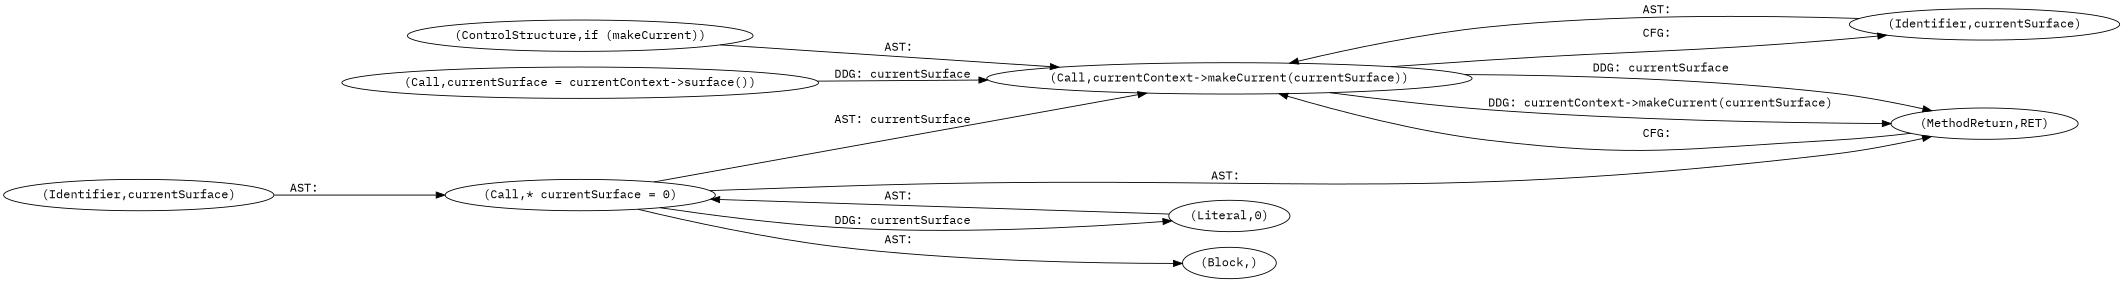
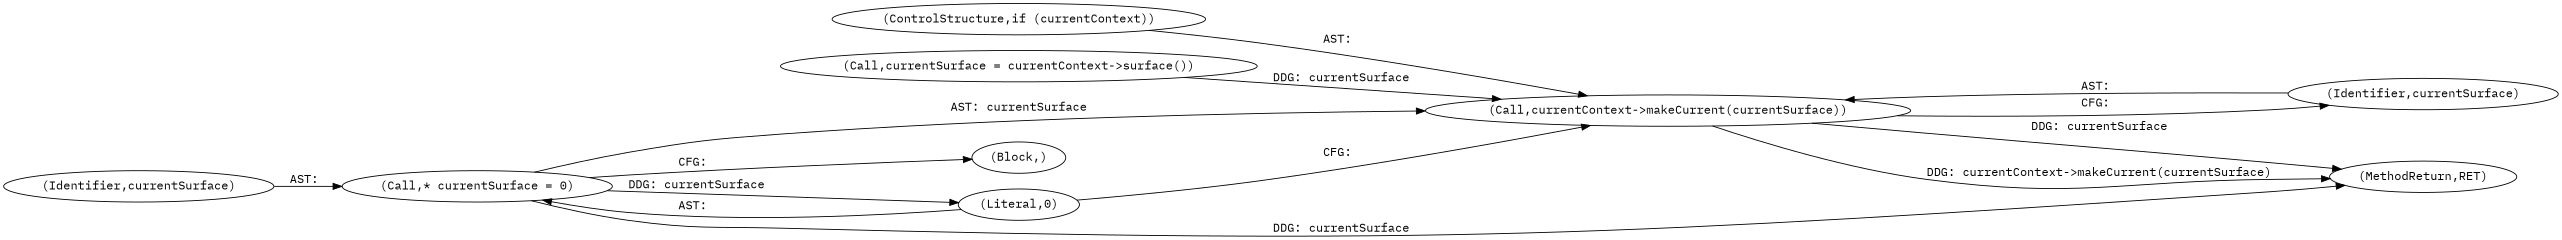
(580, 36) -> (1019, 19)
(1597, 149) -> (1330, 170)
(1229, 176) -> (1341, 229)
(903, 240) -> (697, 162)
